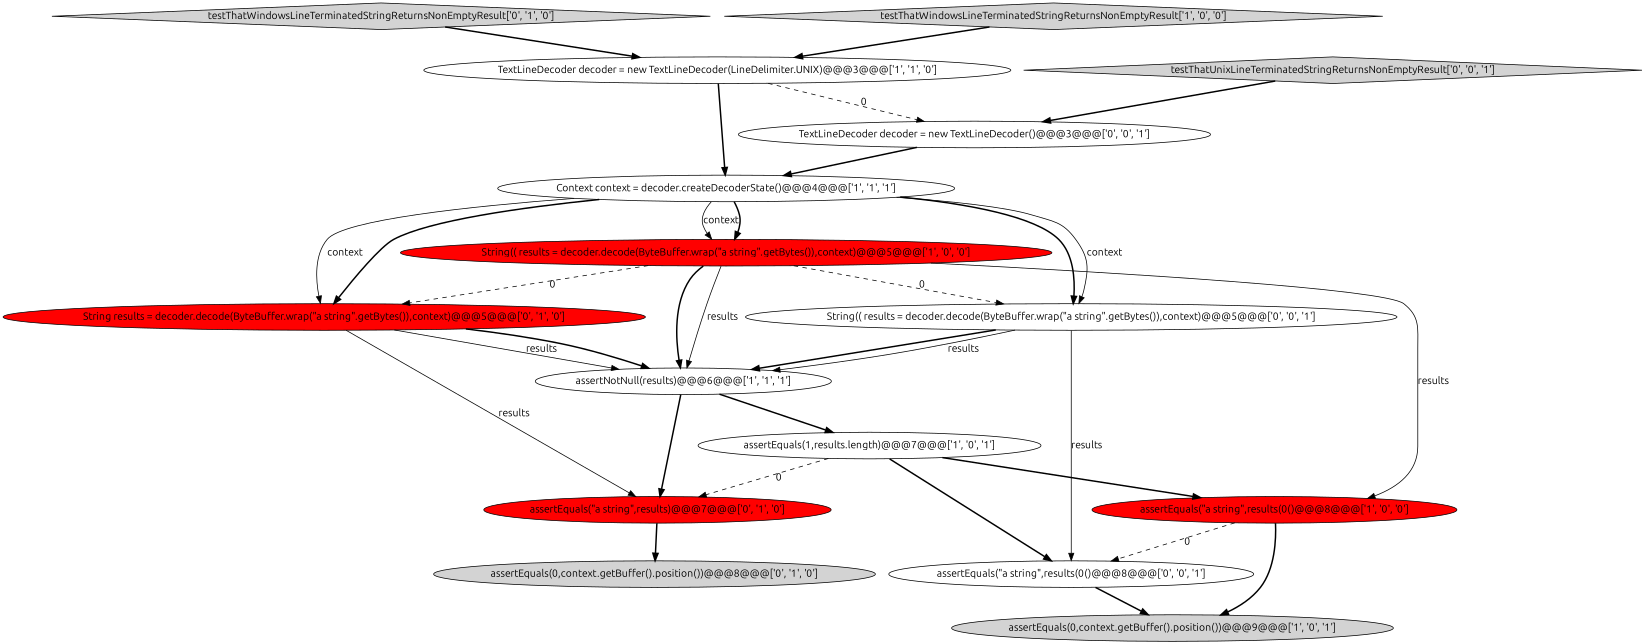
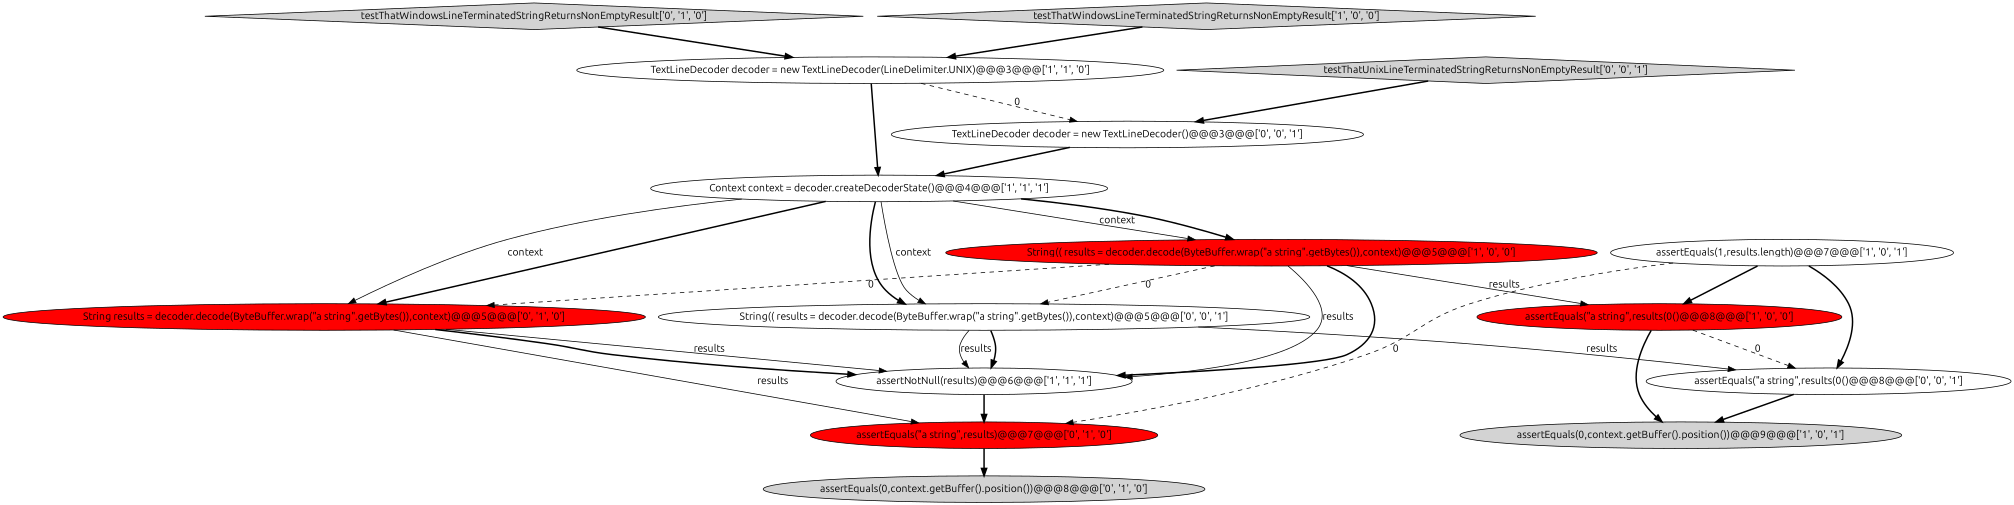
(773, 412) -> none
